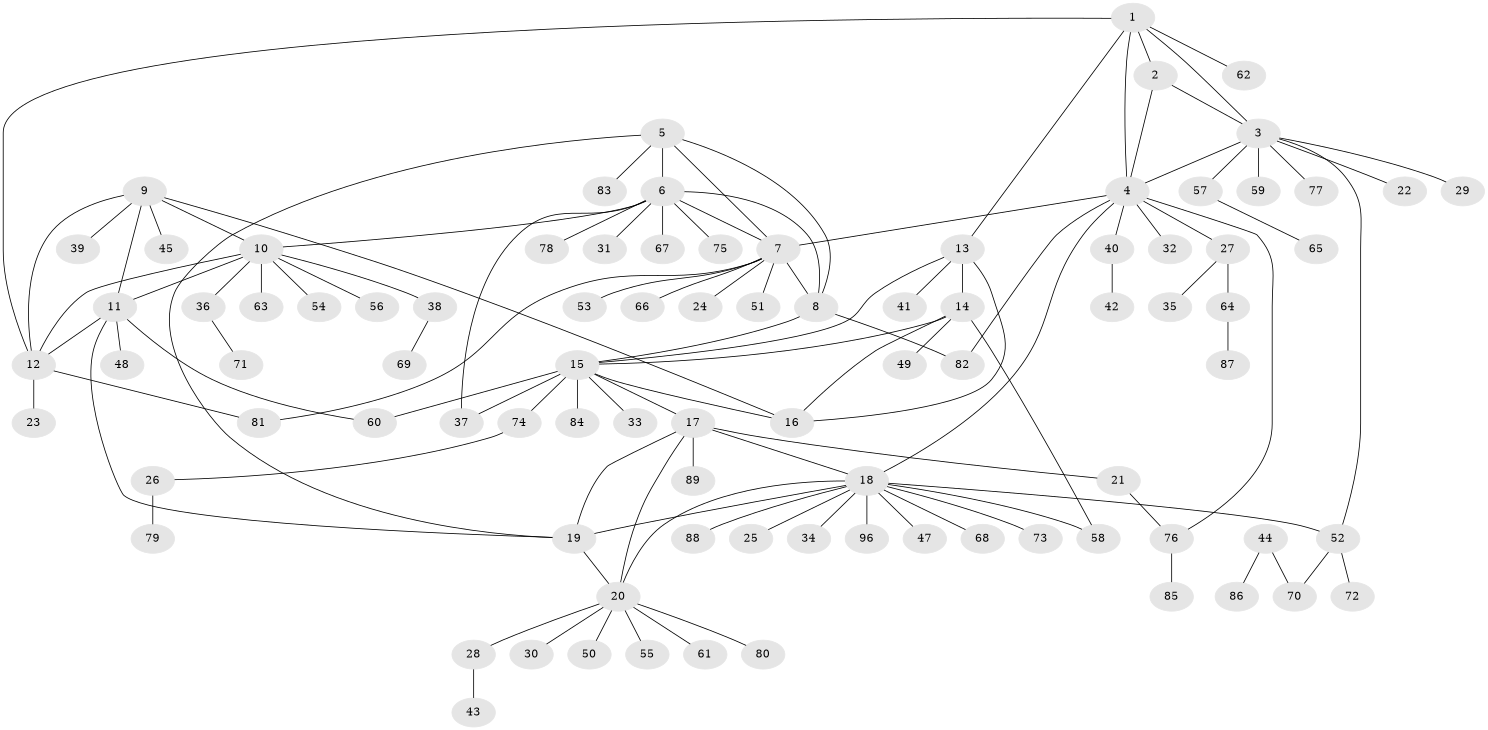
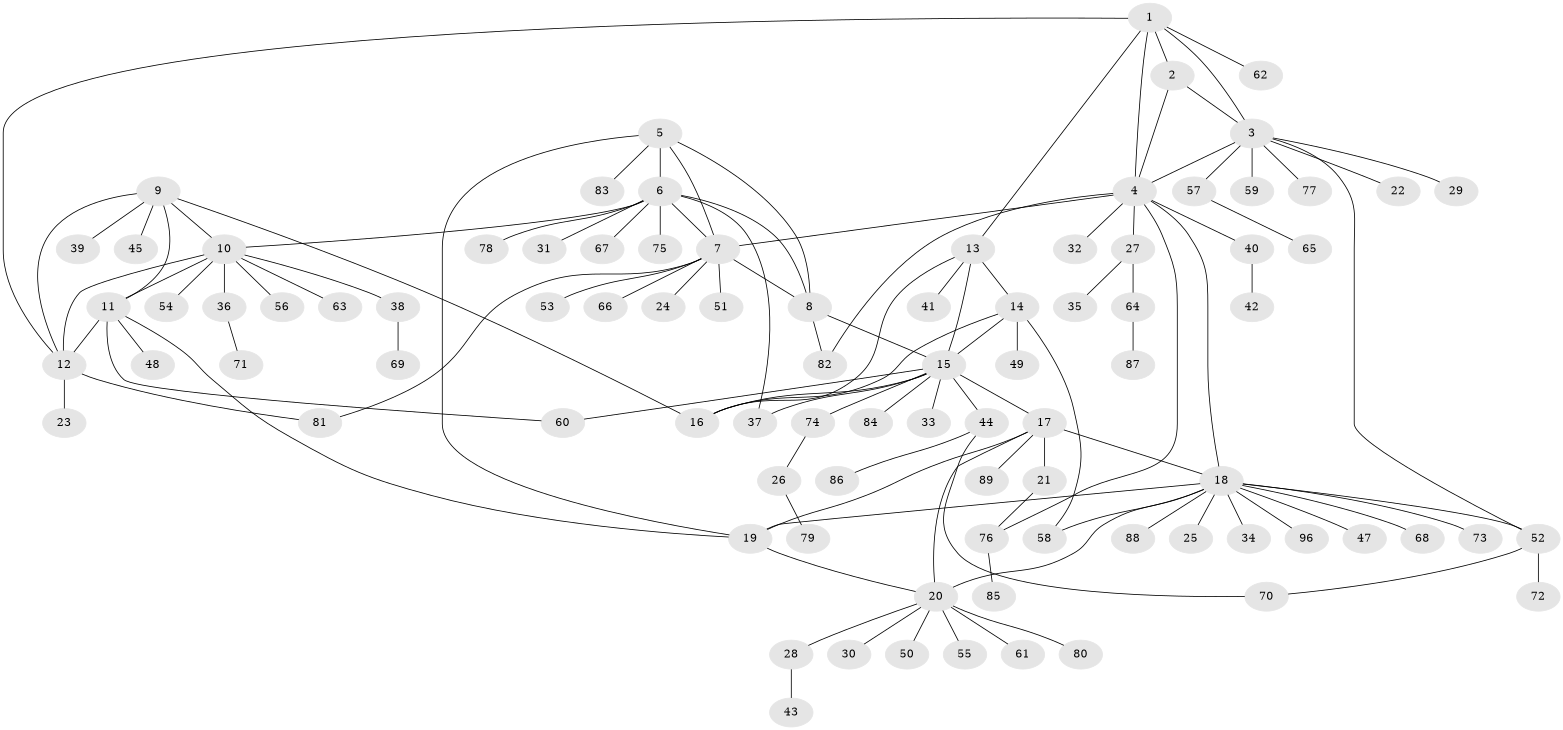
none -> (965, 394)
